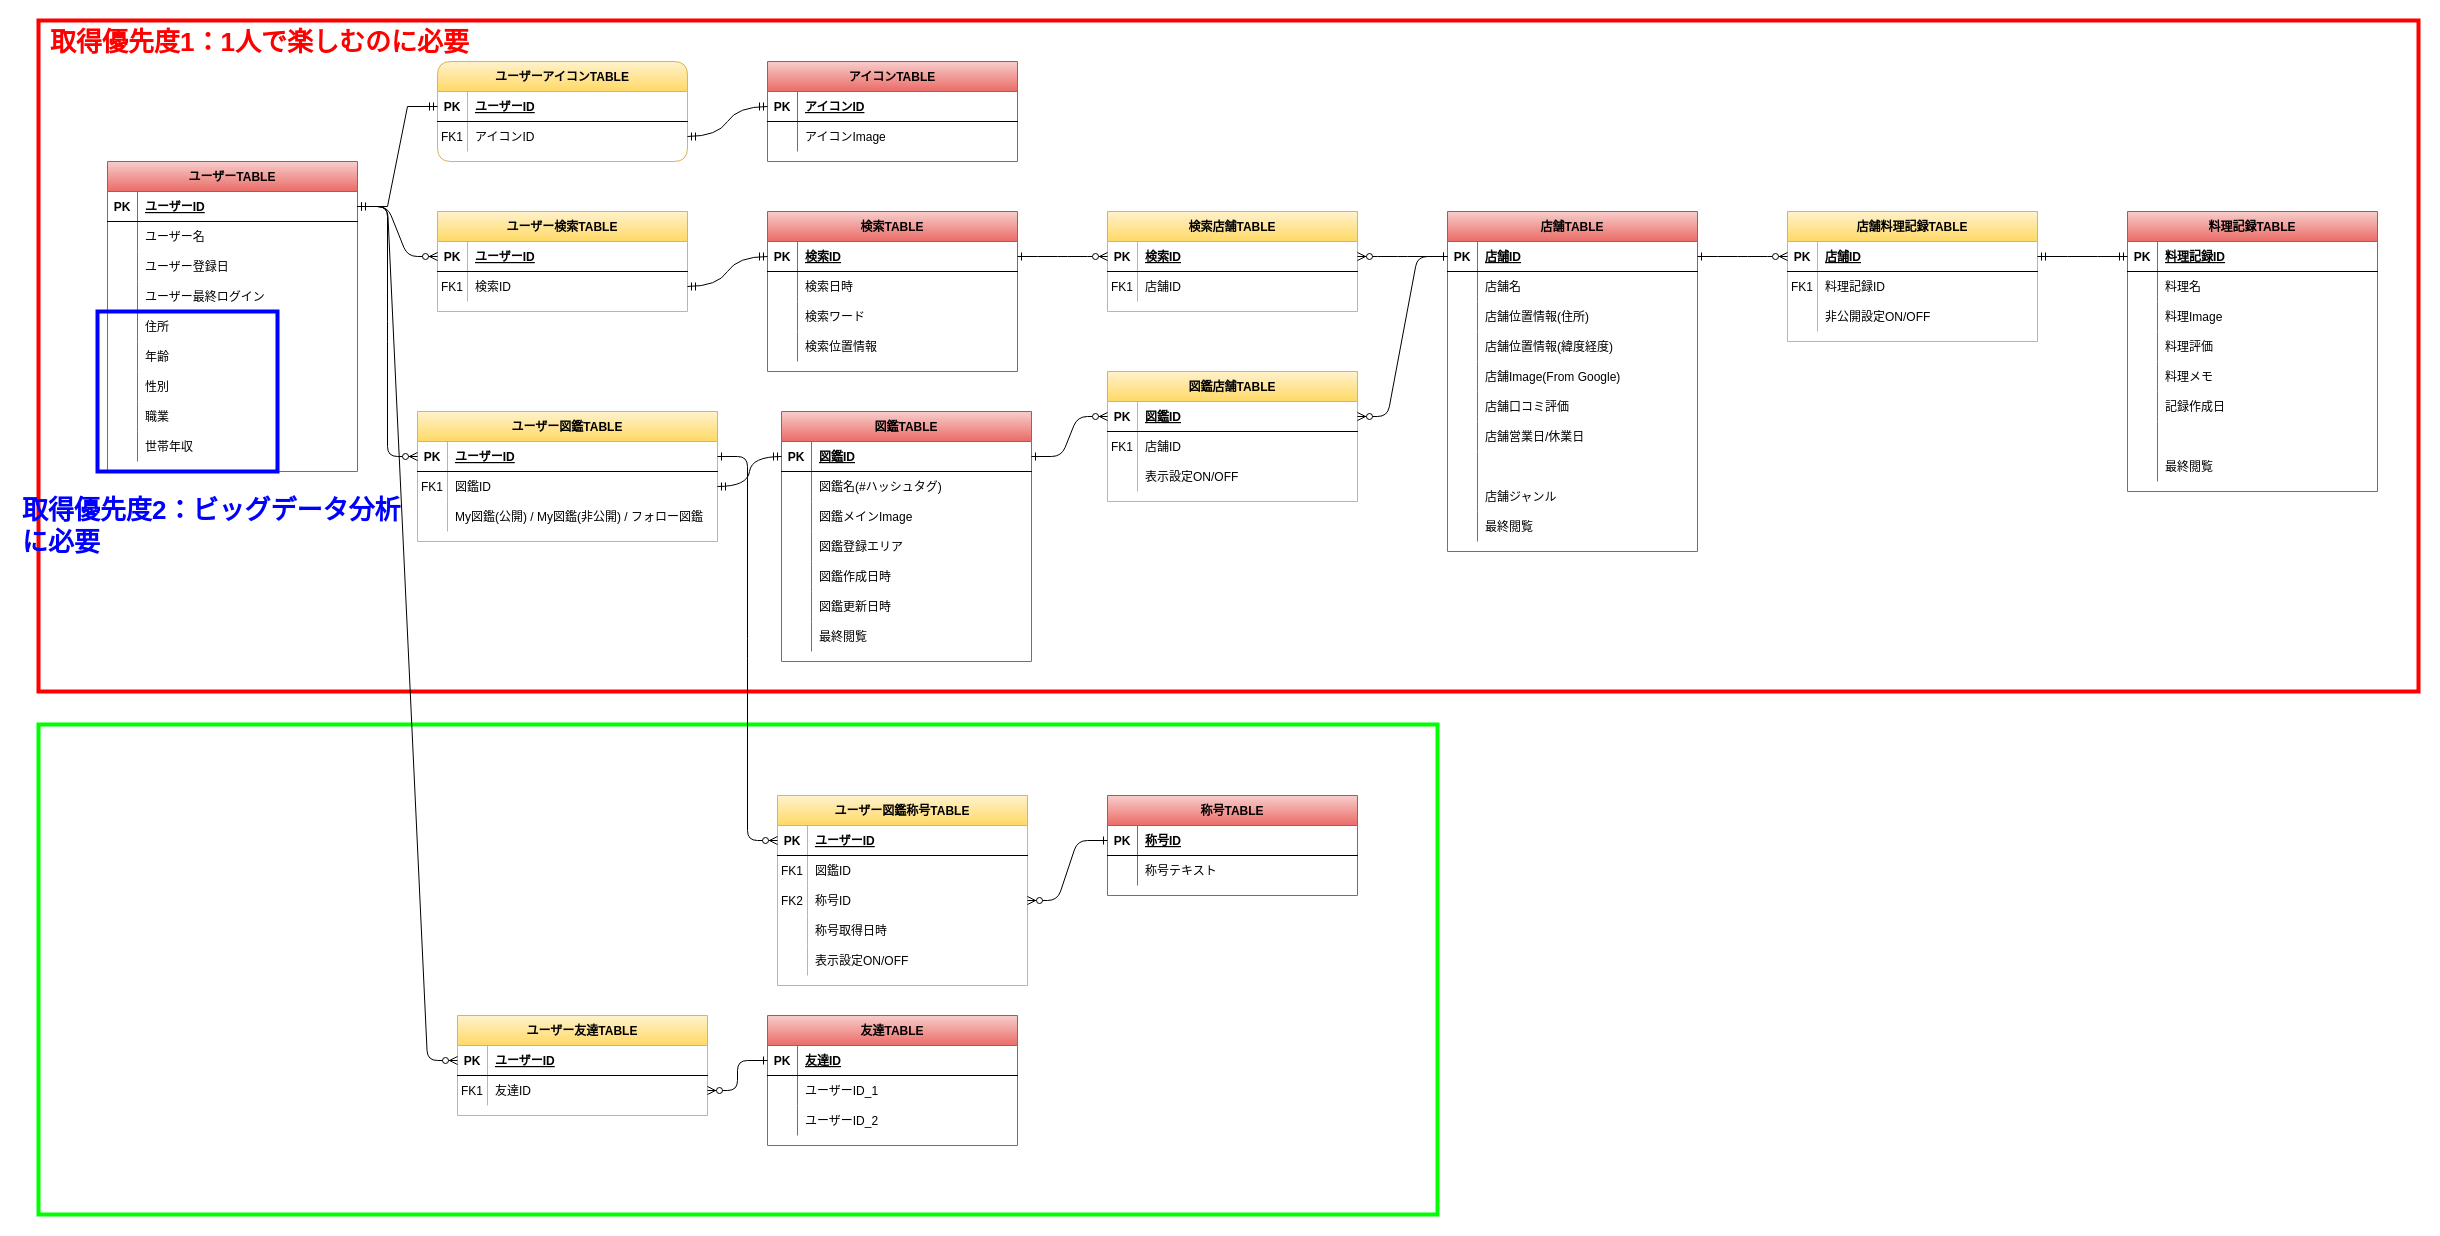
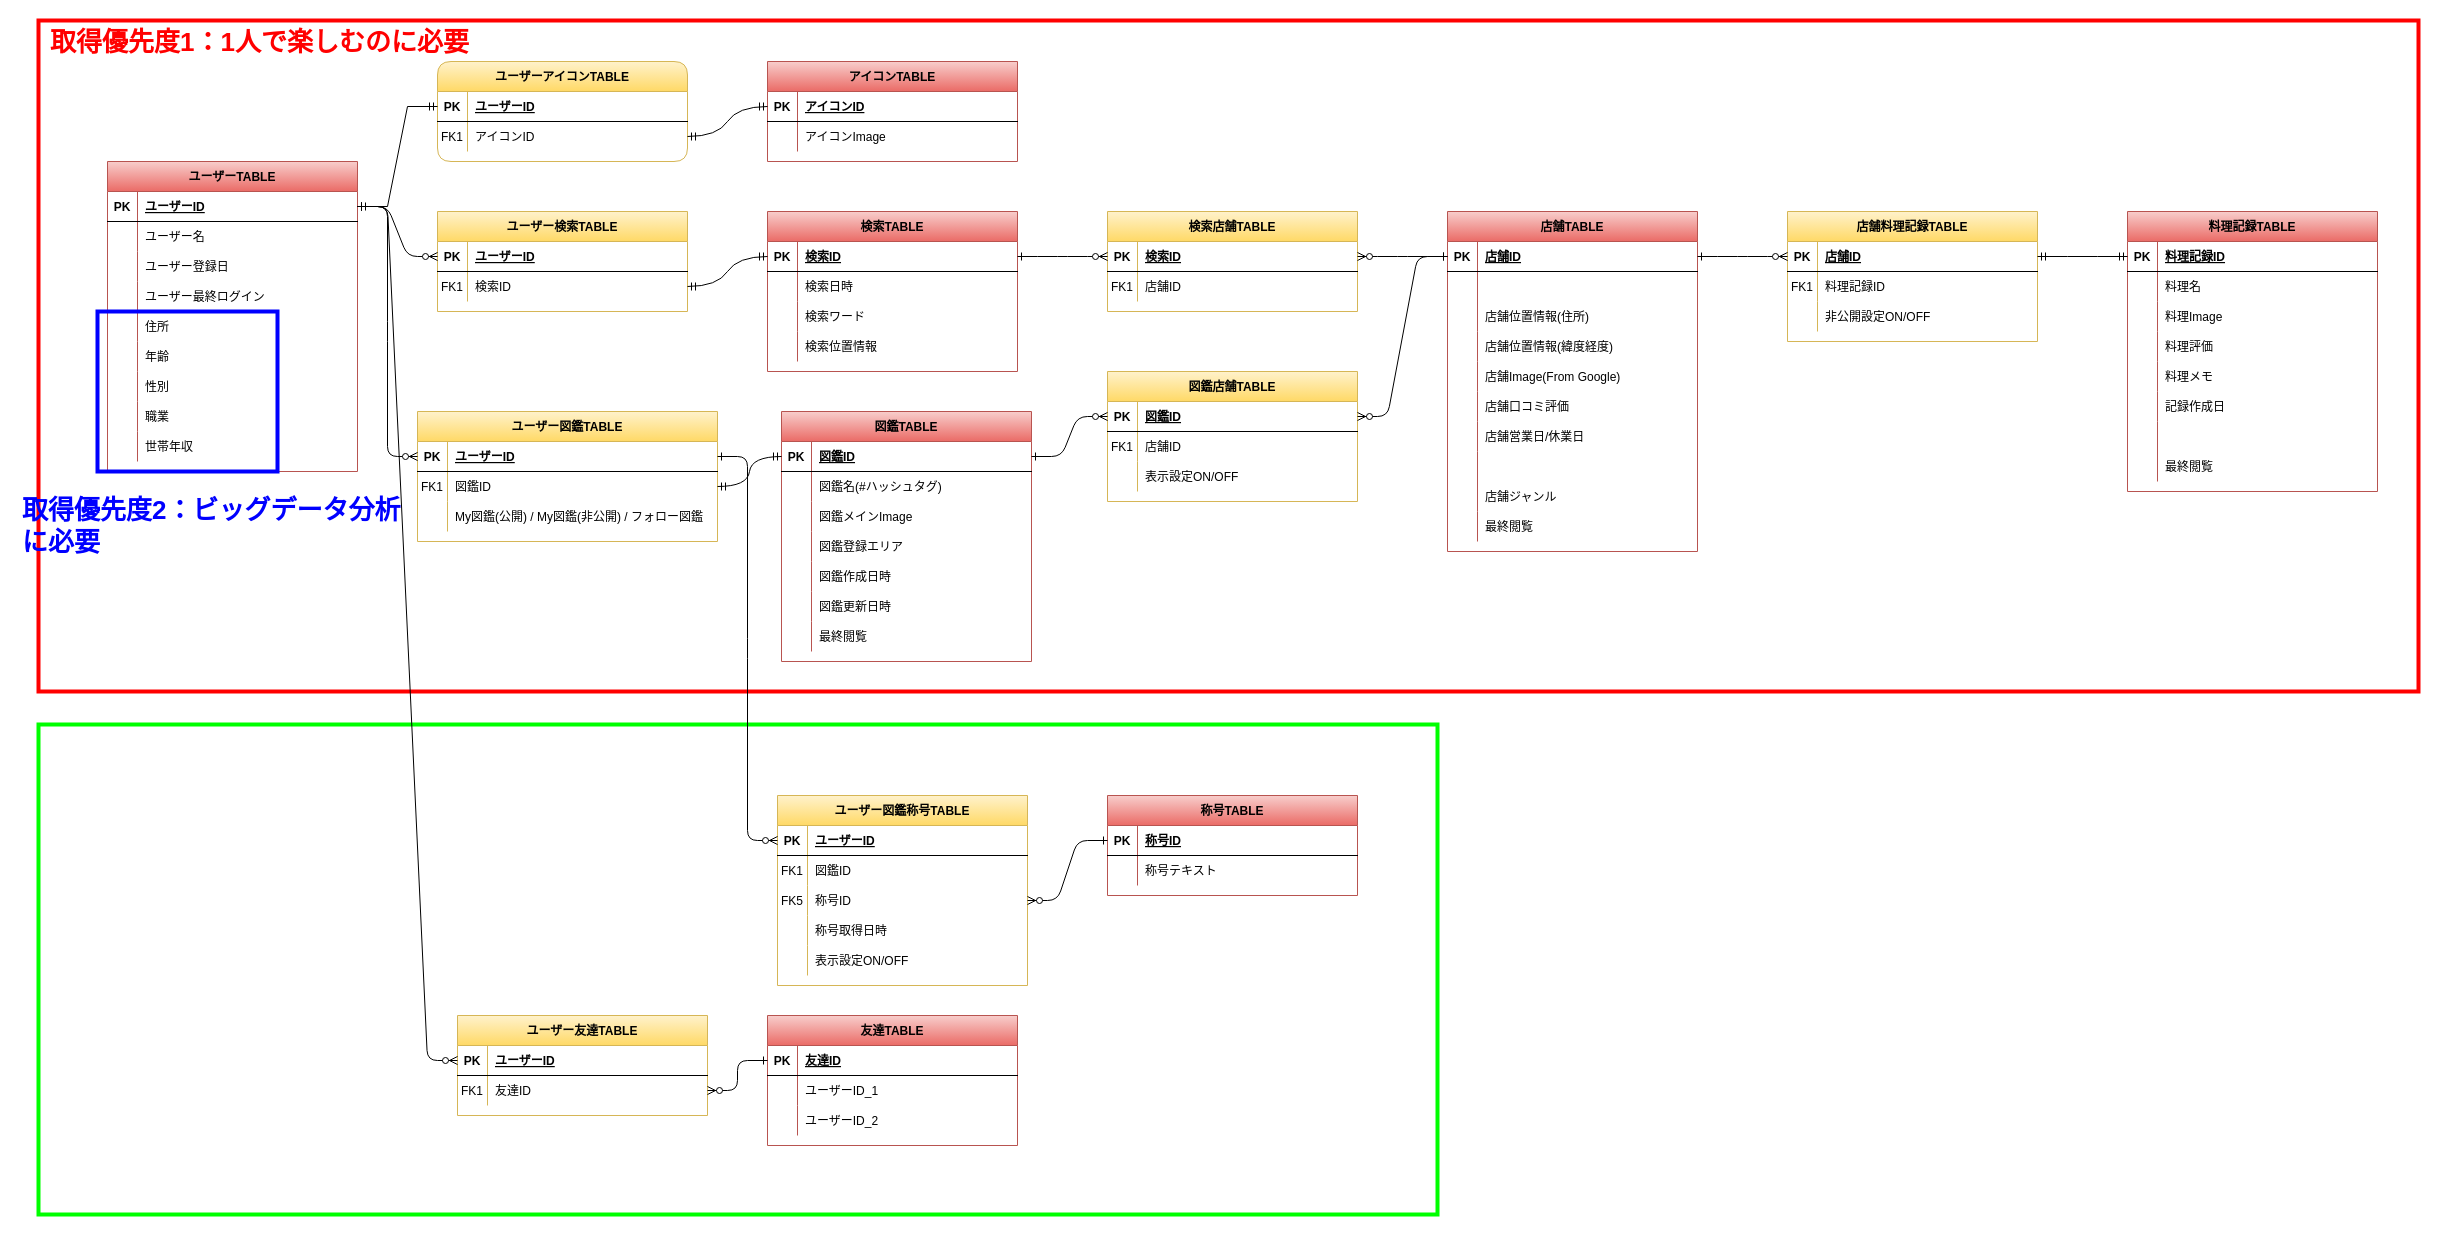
(1588, 287) -> none
(792, 901) -> (792, 901)
